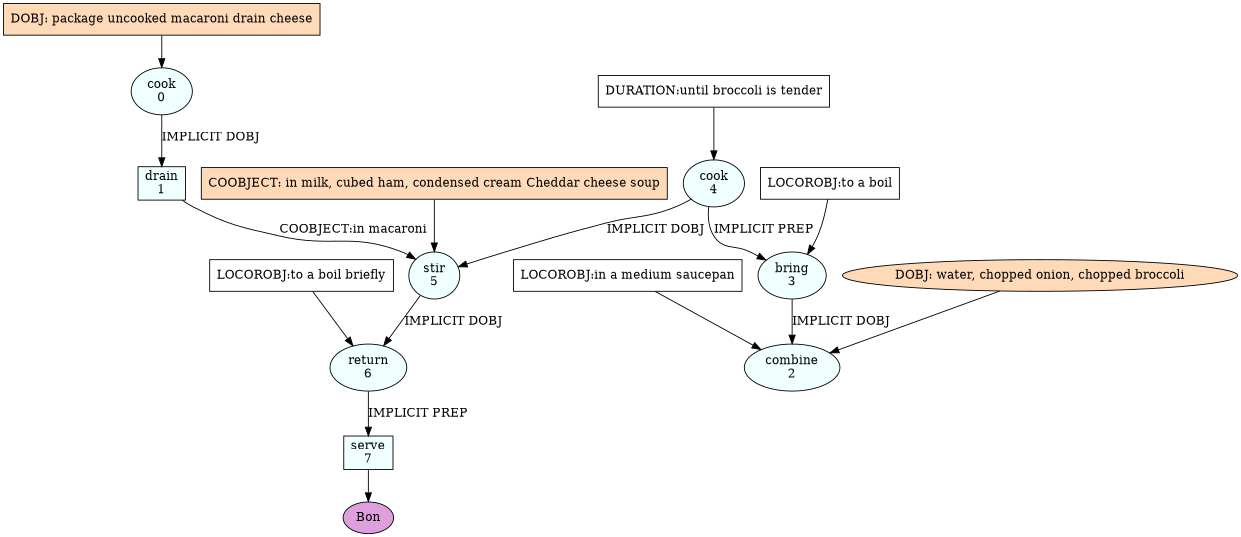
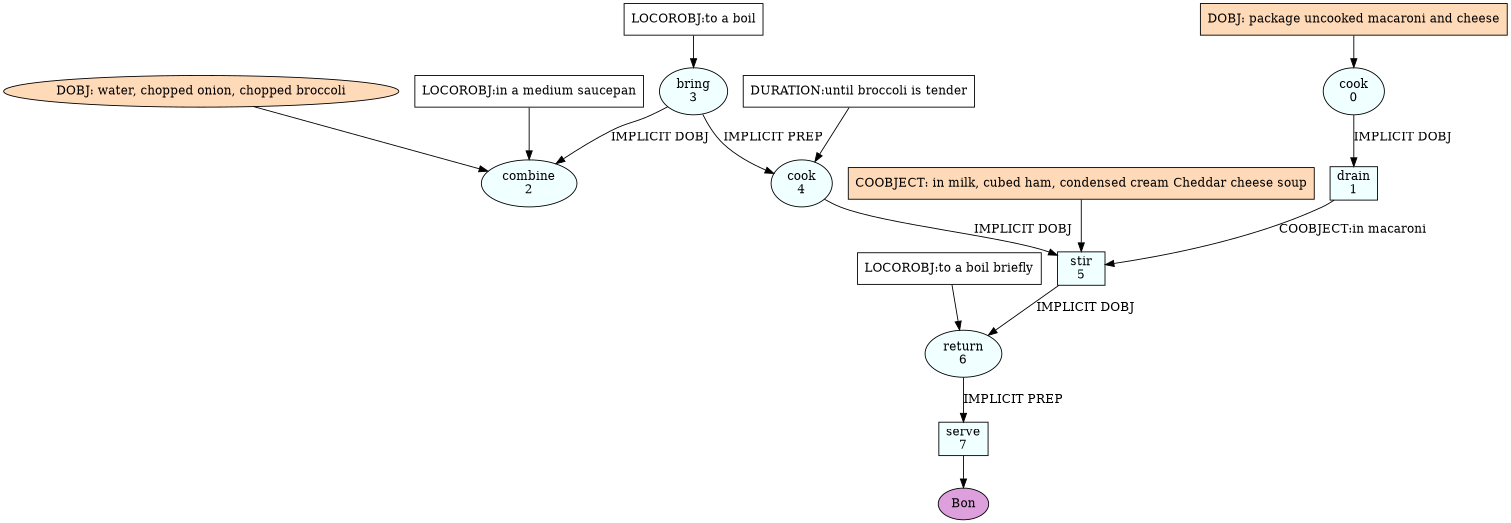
(162, 19) -> (1354, 19)
(720, 243) -> (729, 148)
(434, 275) -> (1081, 269)
